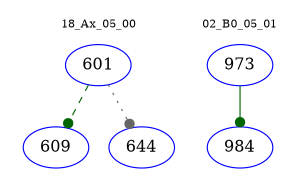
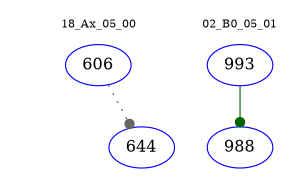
(98, 65) -> (98, 65)
(240, 65) -> (240, 65)
(56, 147) -> none
(240, 147) -> (240, 147)
